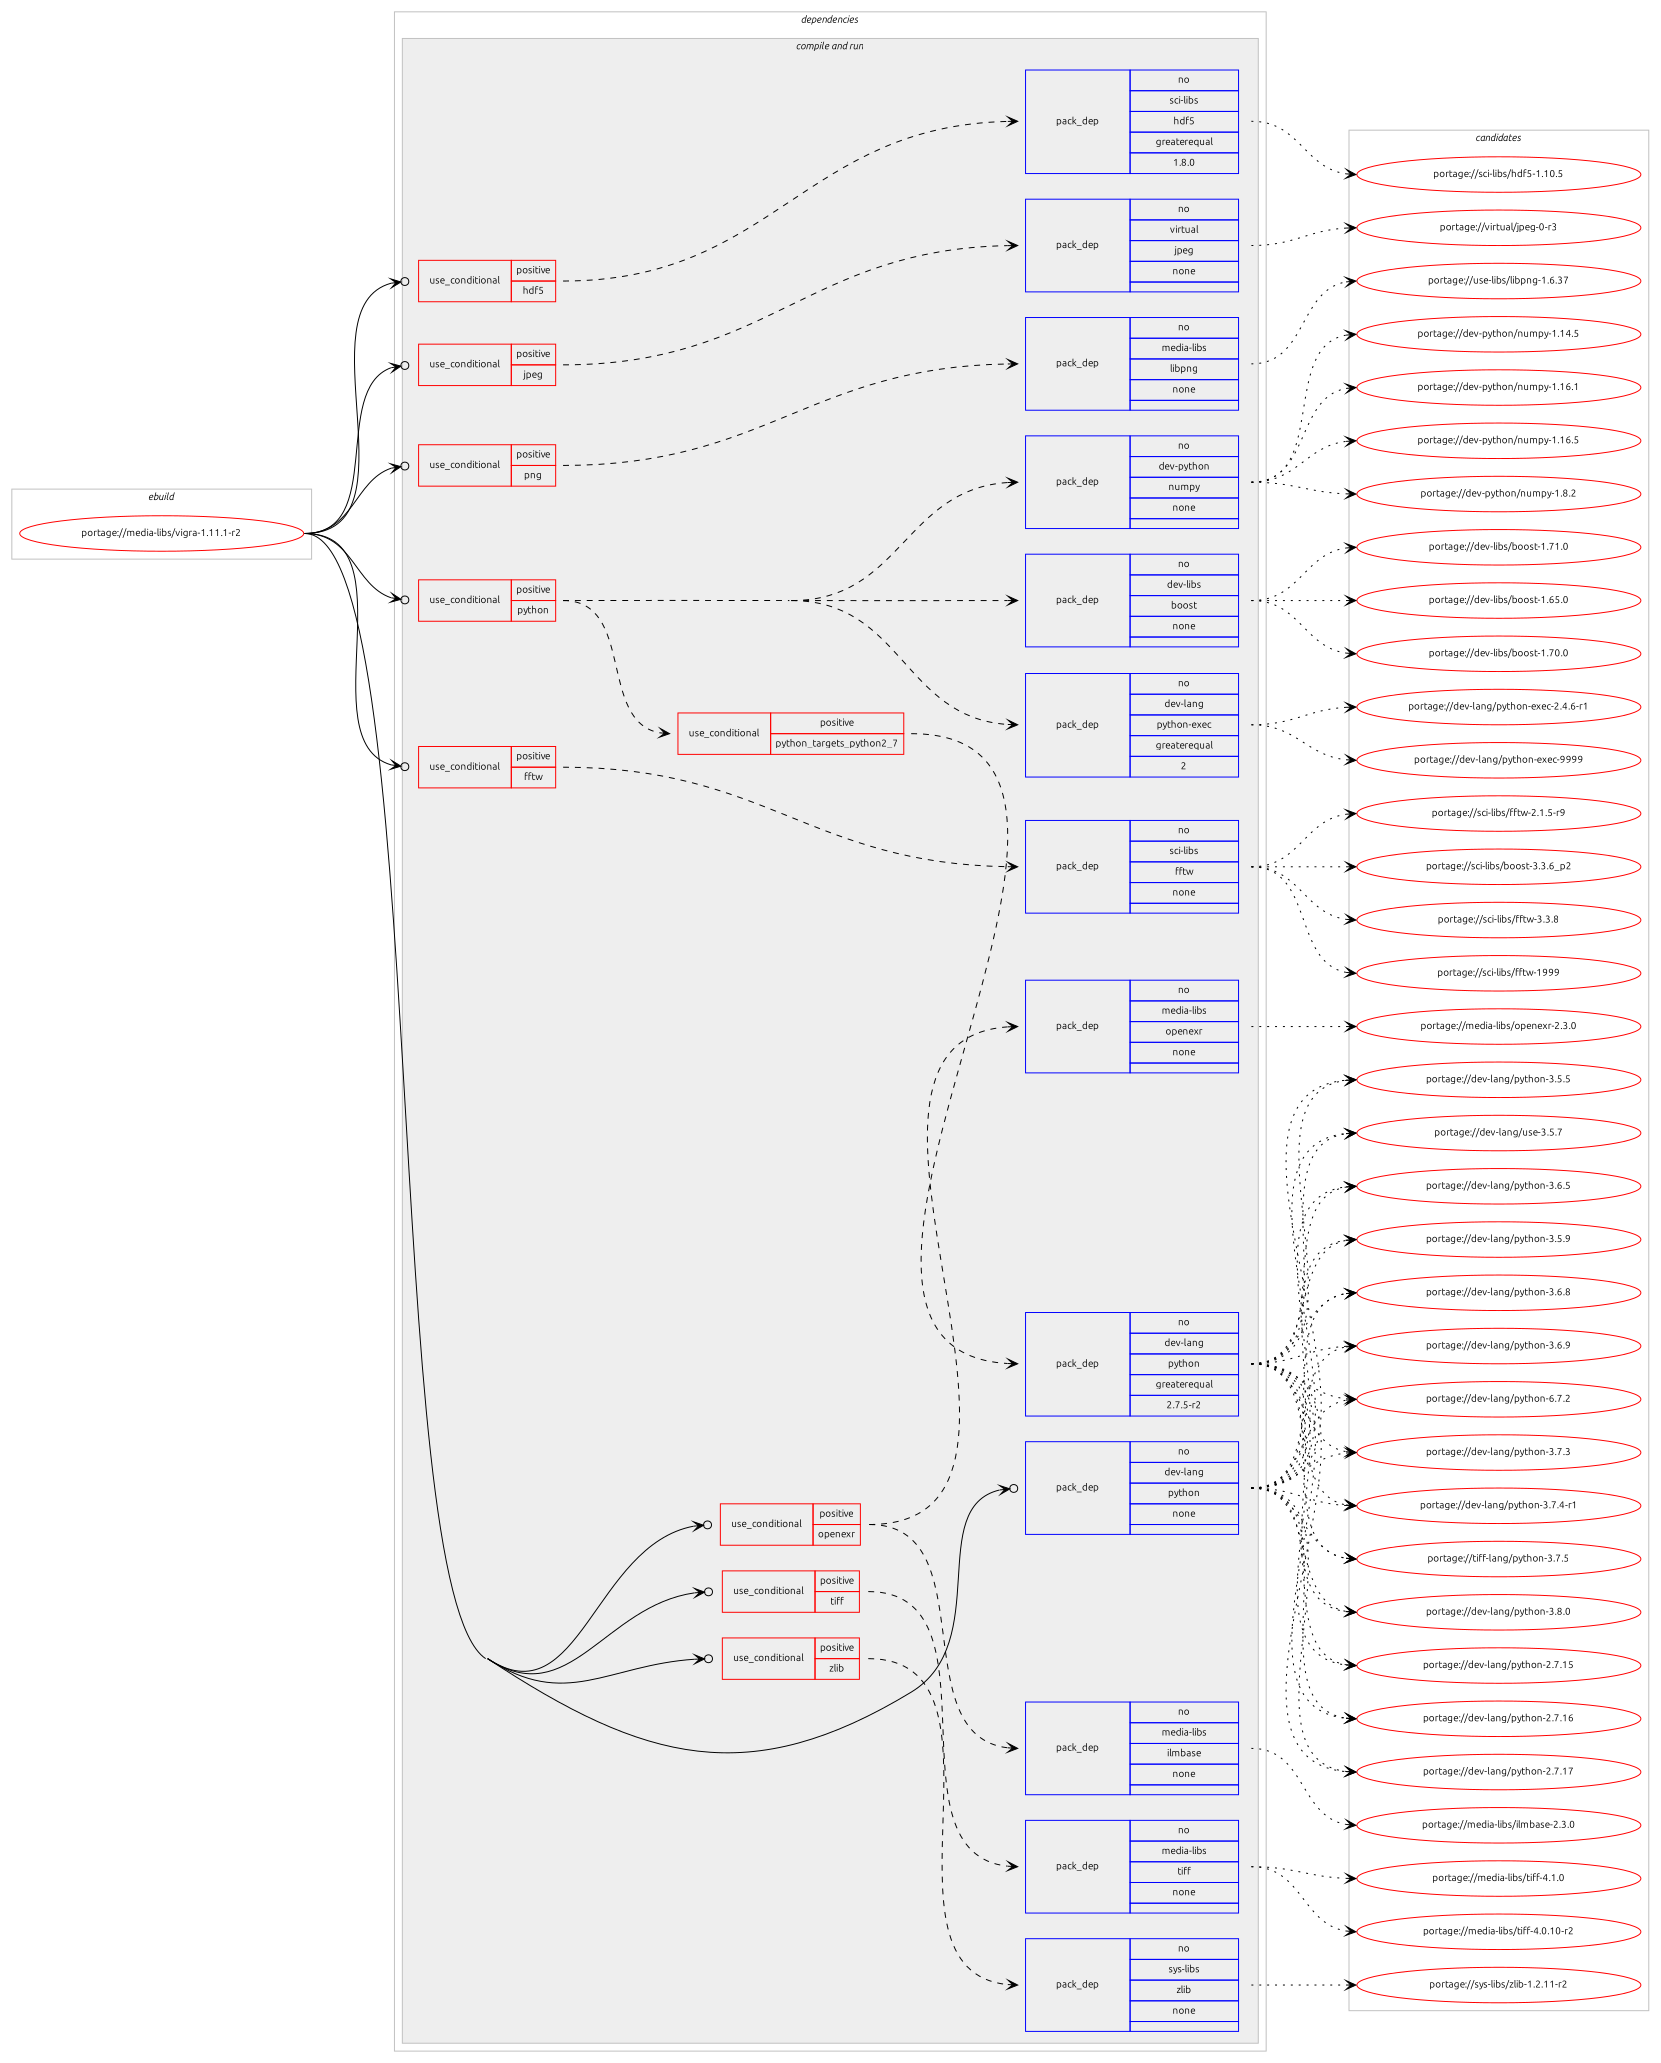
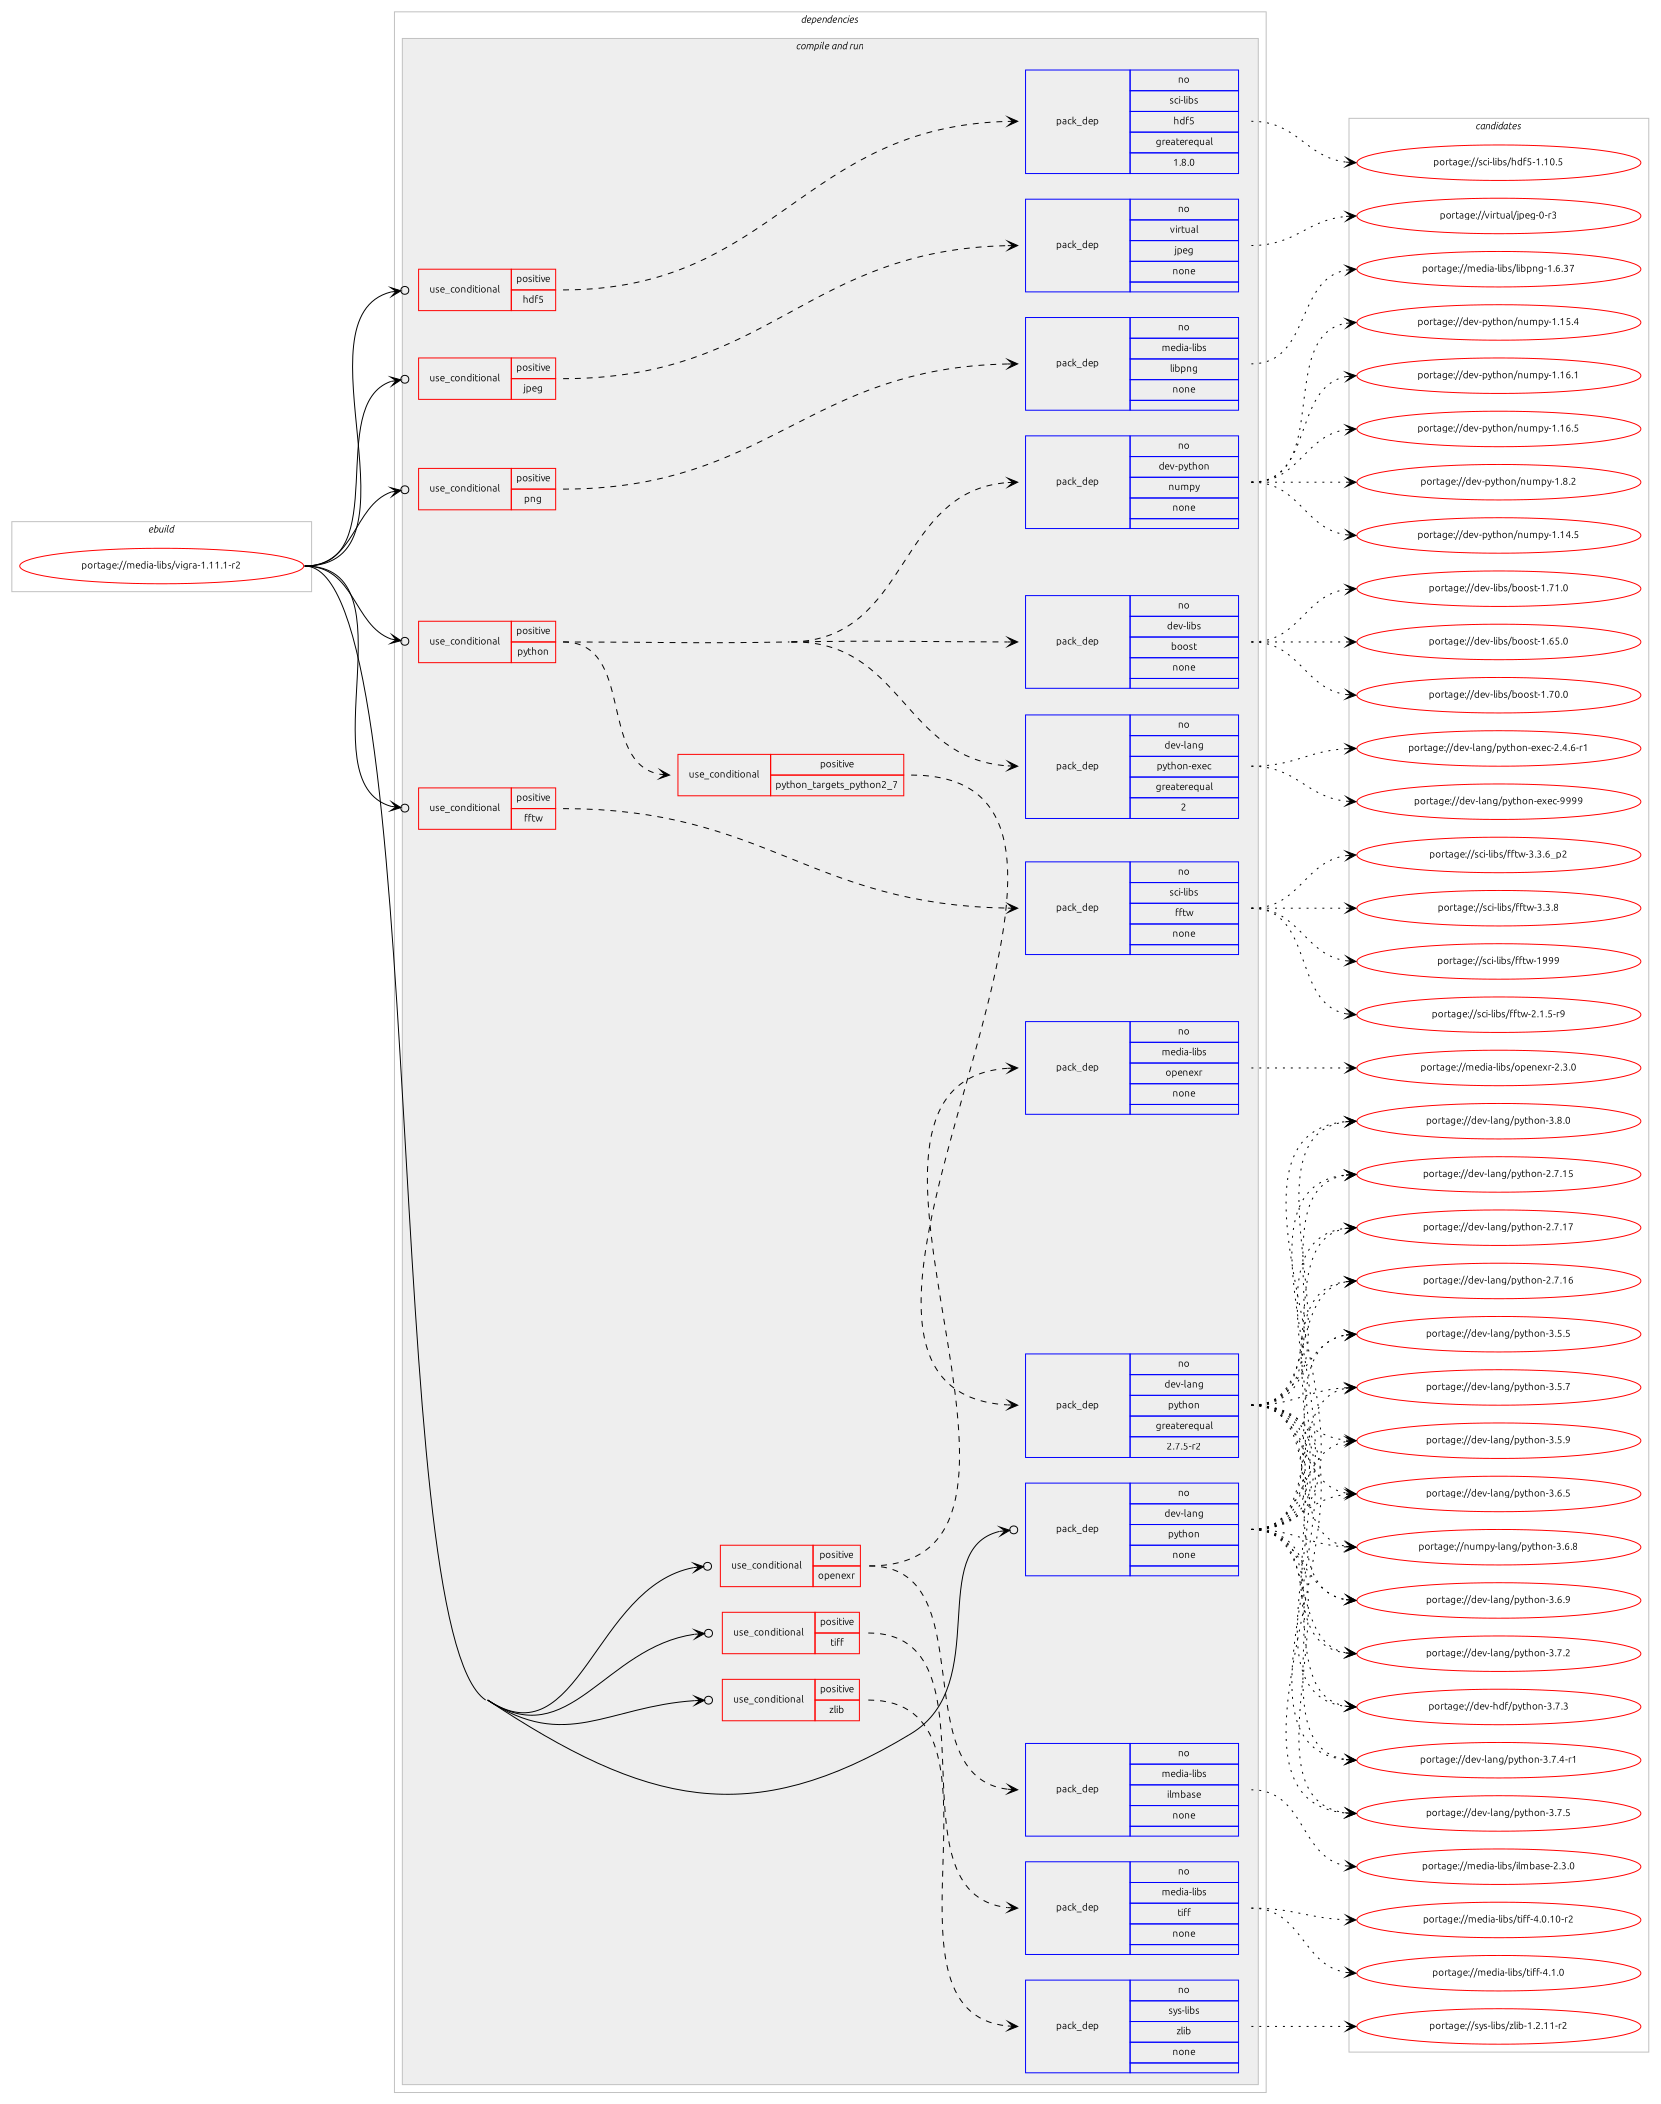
(1499, 281) -> (1499, 269)
none -> (1499, 322)
(1499, 867) -> (1499, 855)
(1499, 1133) -> (1499, 1387)
(1499, 1293) -> (1499, 1547)
(1499, 1399) -> (1499, 1654)
(1499, 1453) -> (1499, 1707)
(1499, 1559) -> (1499, 1813)
